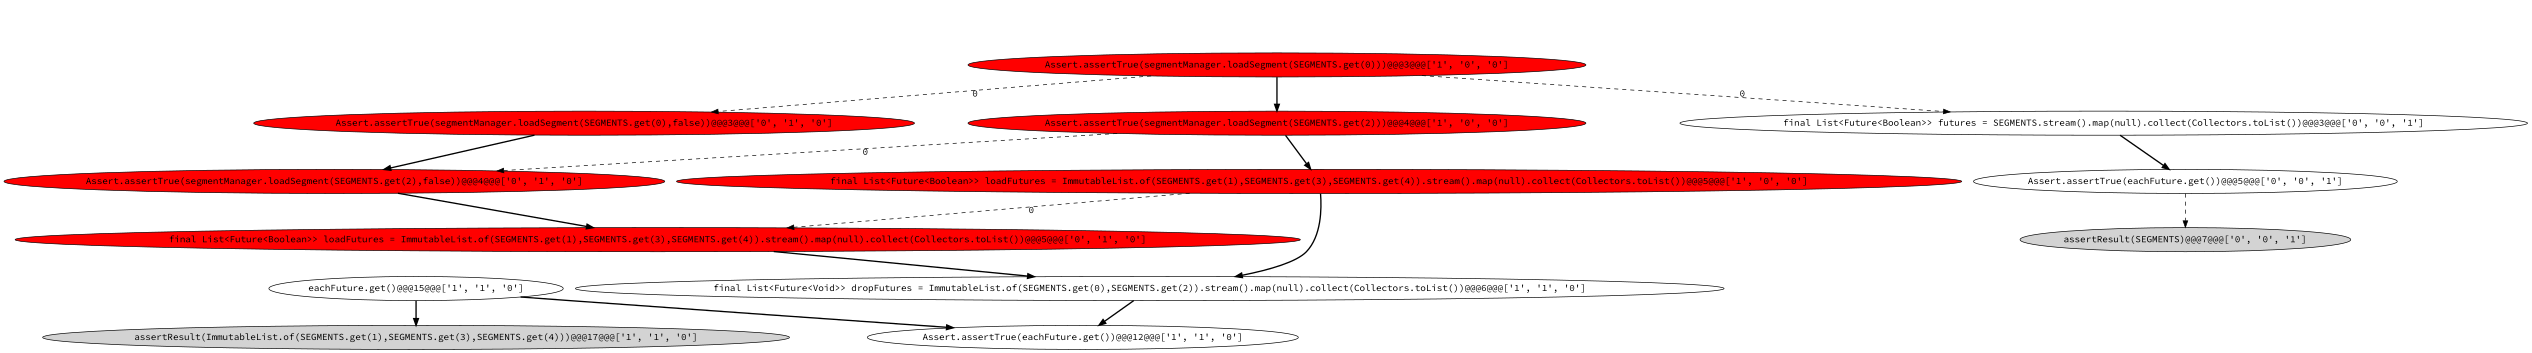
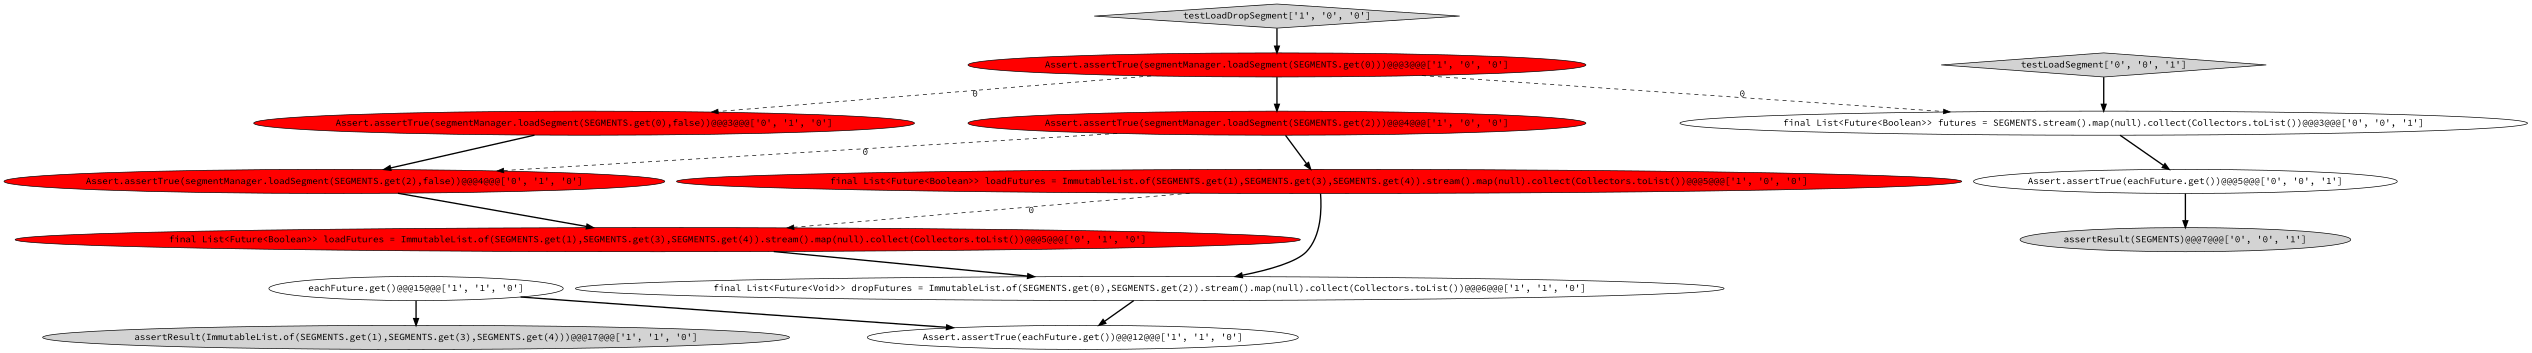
none -> (1277, 16)
none -> (2104, 65)
(2185, 207) -> (2185, 207)
